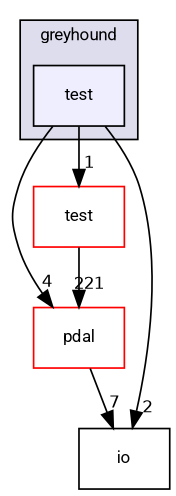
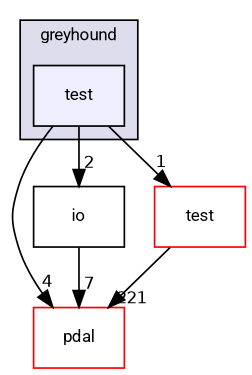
(99, 391) -> (79, 269)
